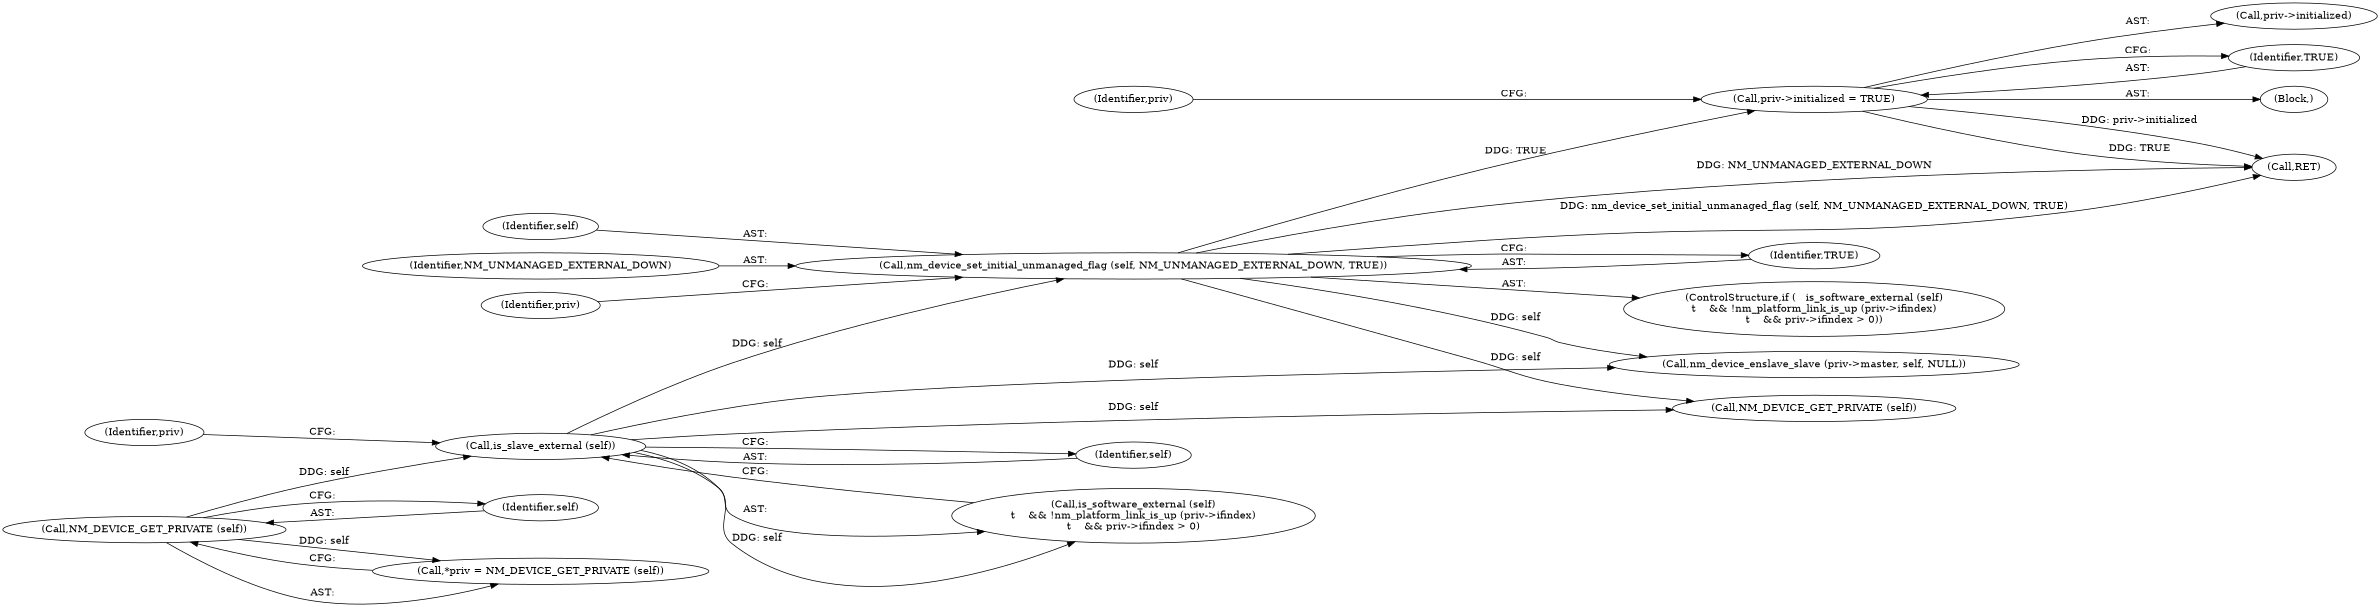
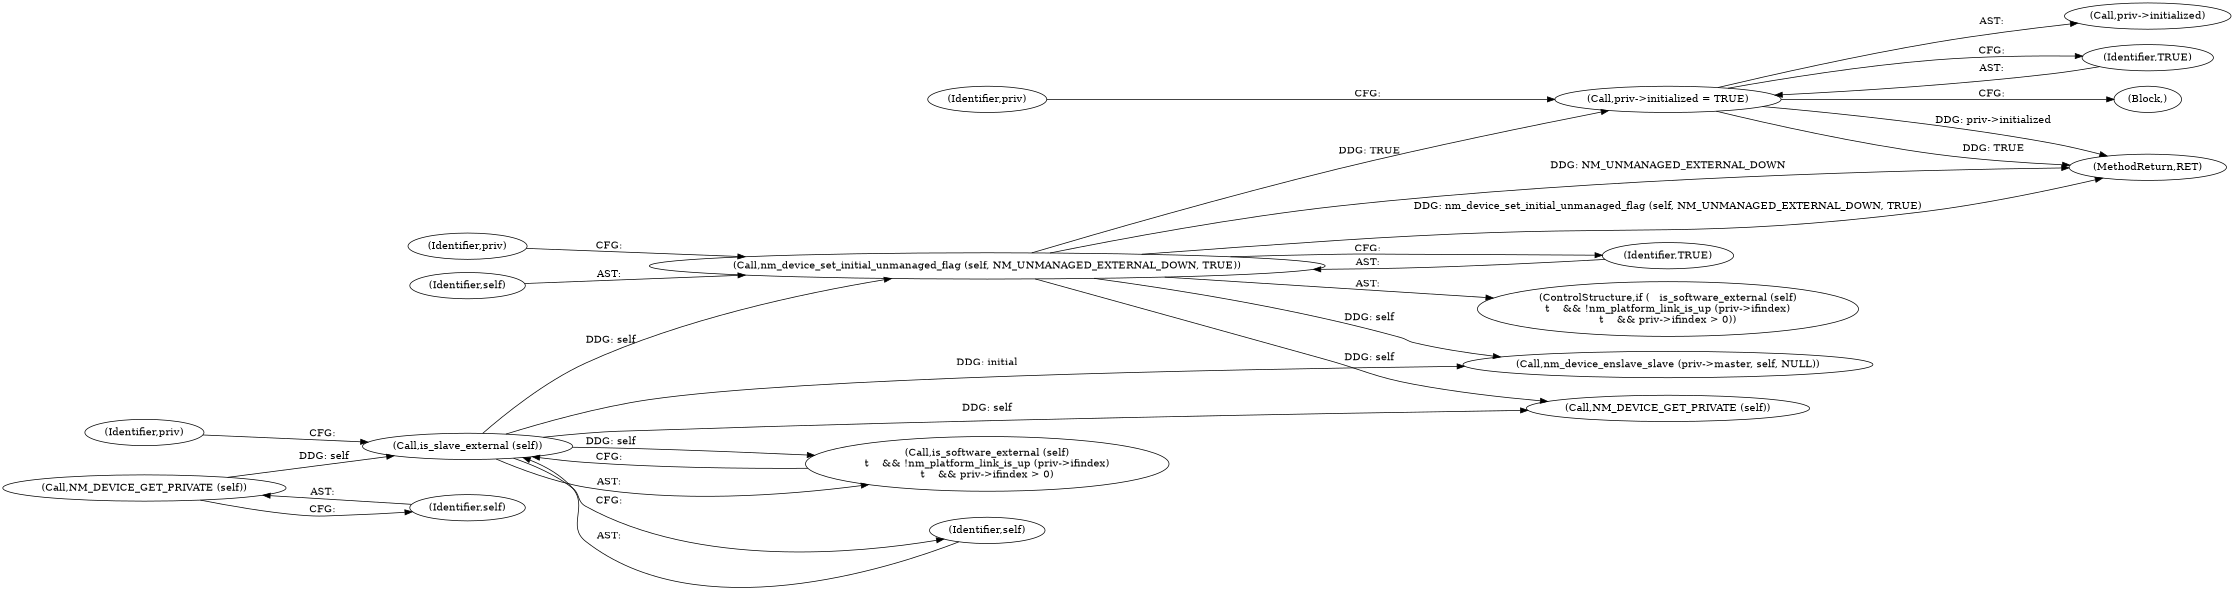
(2140, 94) -> (1993, 94)
(2294, 167) -> (2148, 167)
(541, 266) -> none
(1134, 365) -> (987, 363)
(541, 571) -> none
